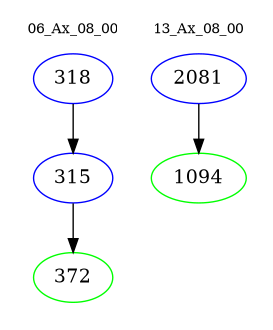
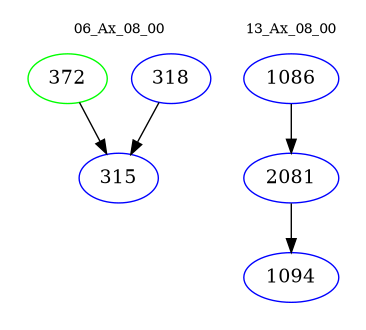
none -> (291, 79)
(199, 178) -> (291, 277)
(73, 221) -> (90, 122)
